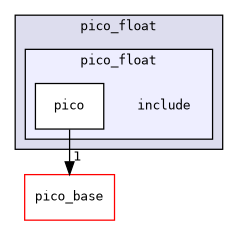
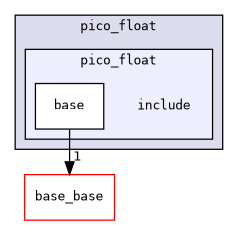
(70, 106) -> (70, 106)
(70, 197) -> (70, 197)
